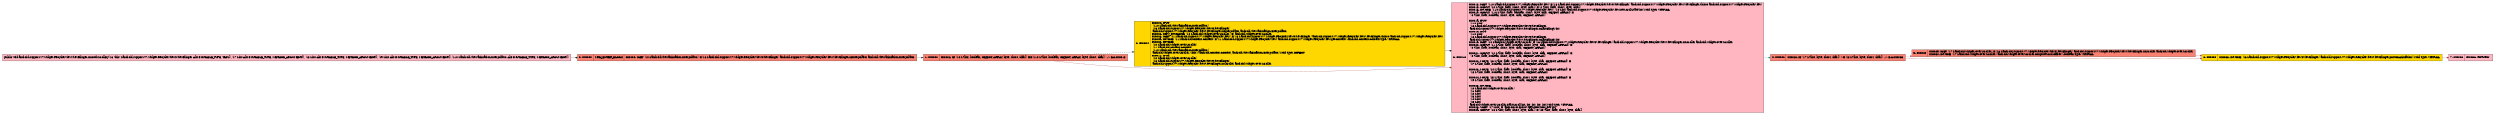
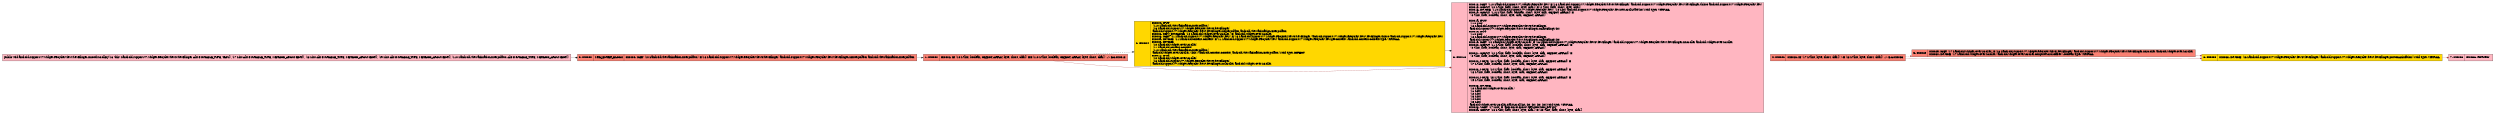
(1766, 58) -> none
